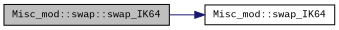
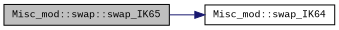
(87, 15) -> (87, 15)
